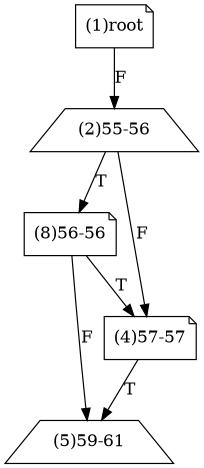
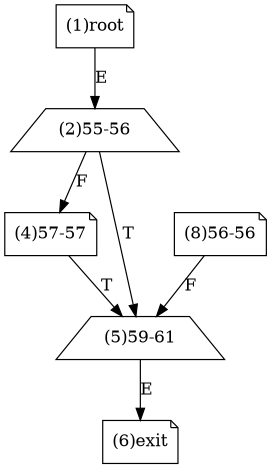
(120, 78) -> (102, 78)
(95, 177) -> (116, 228)
(106, 281) -> none
none -> (140, 442)
